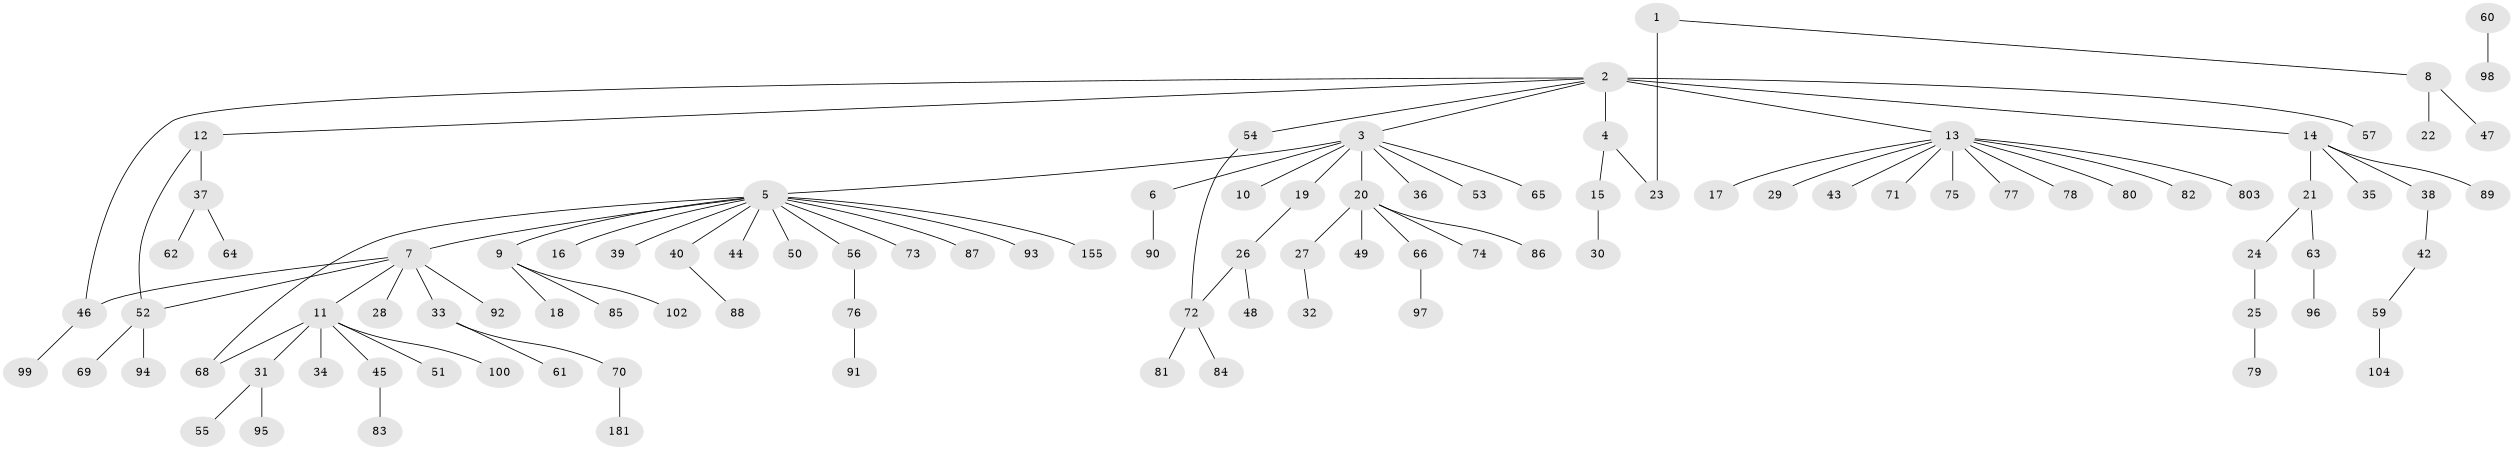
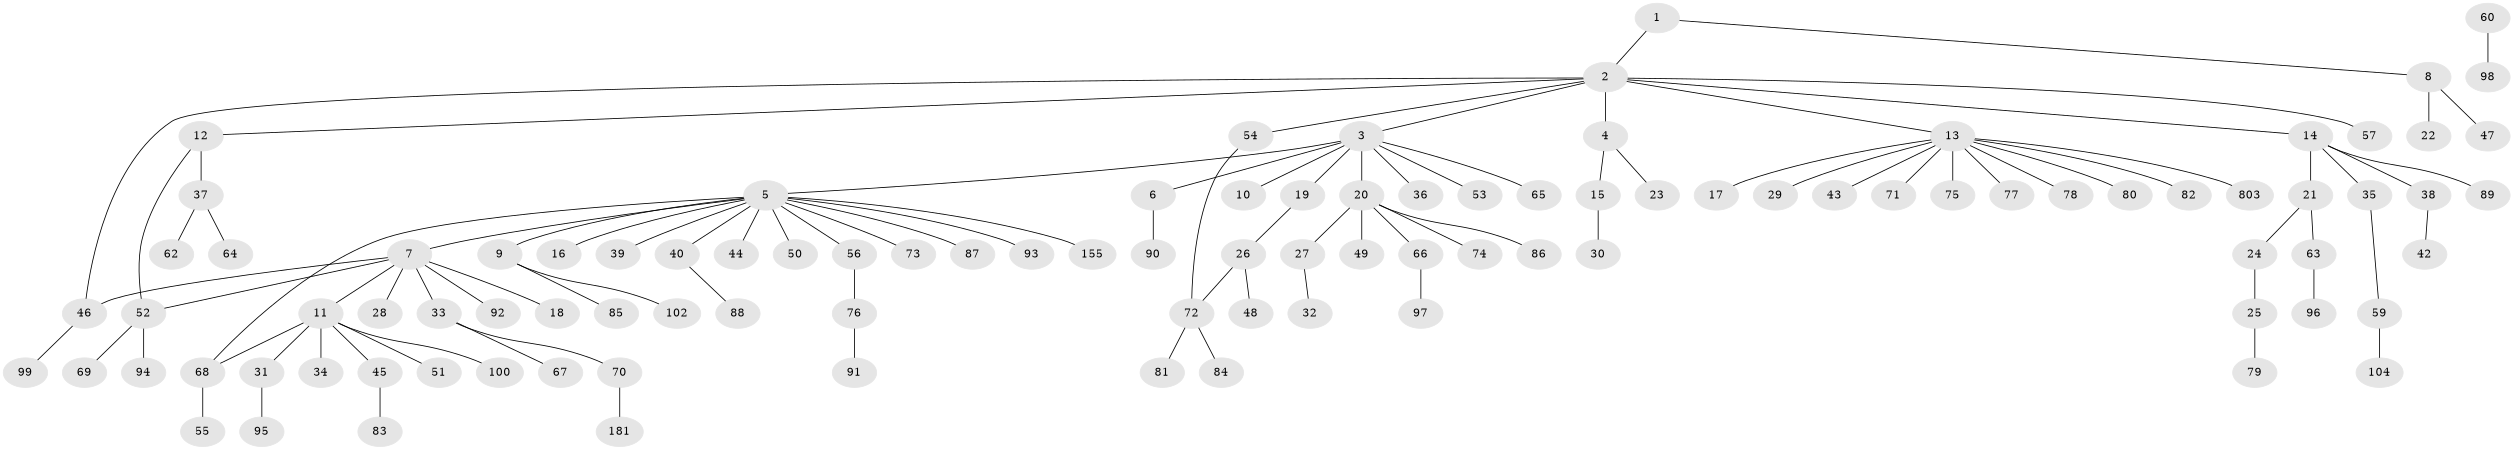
(1657, 107) -> (1631, 48)
(529, 284) -> (485, 282)
(2402, 284) -> (2375, 254)
(561, 373) -> (561, 373)
(232, 402) -> (203, 402)
